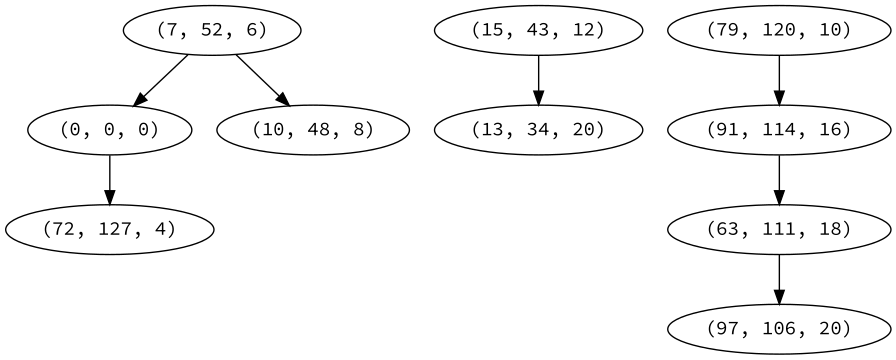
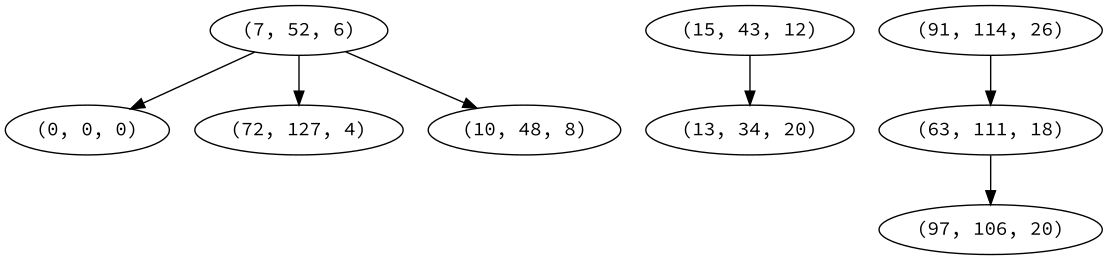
(779, 30) -> none
(779, 130) -> (991, 30)
(110, 173) -> (299, 73)
